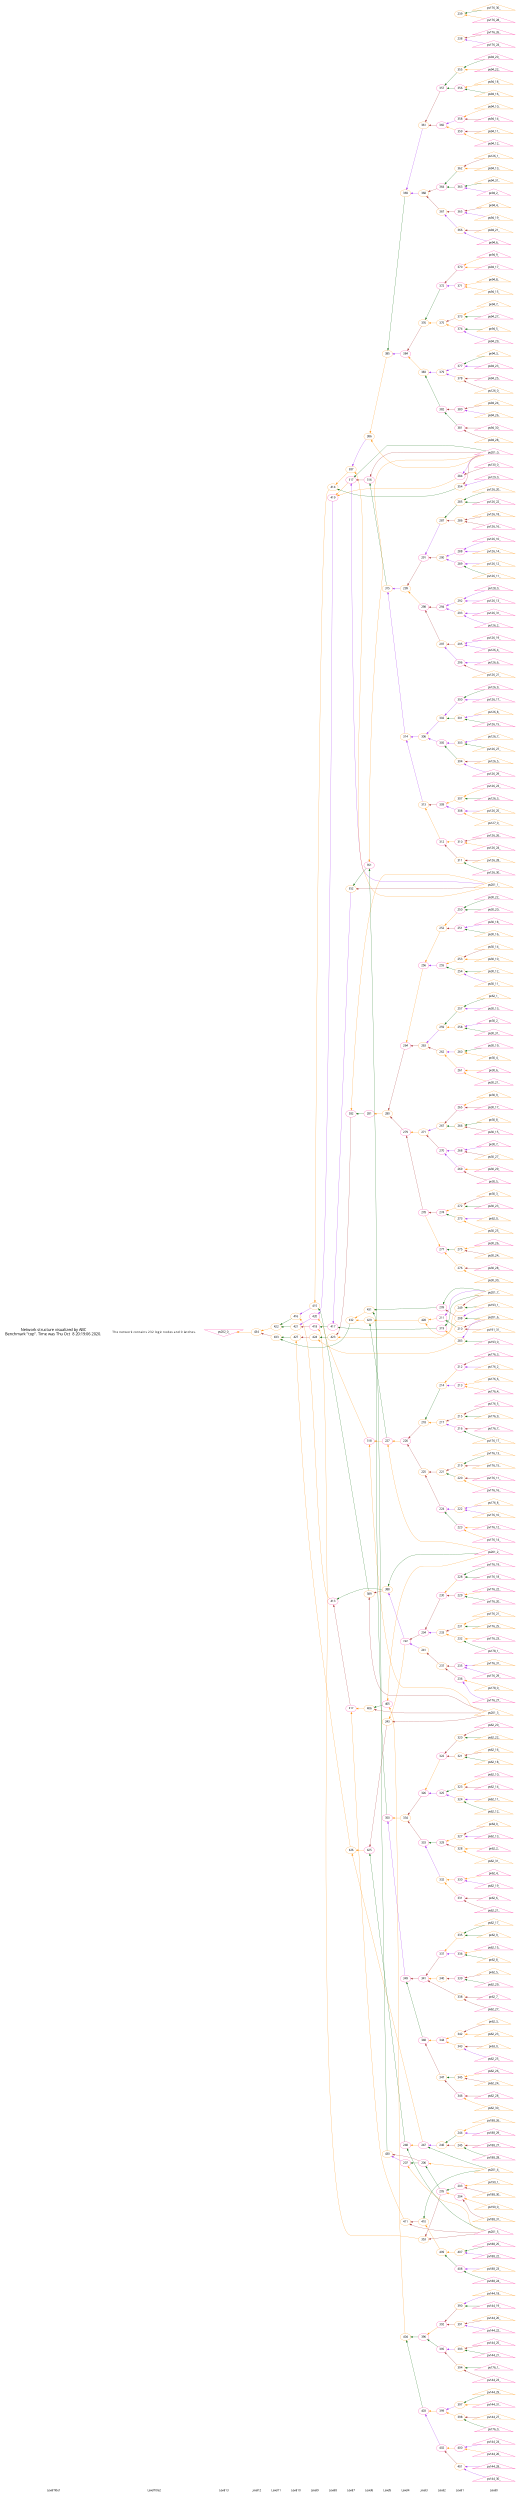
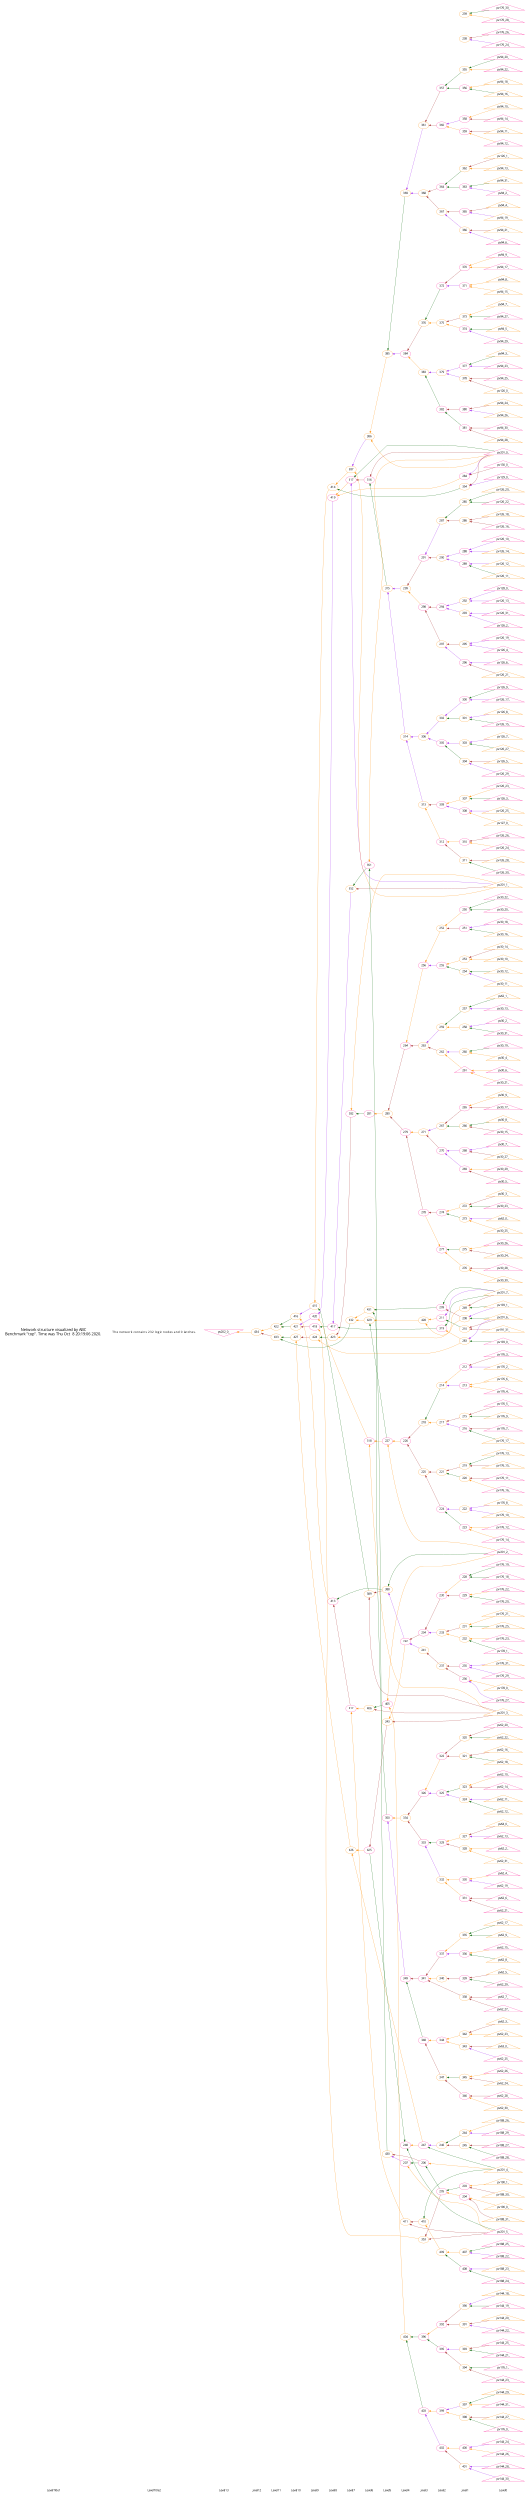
(494, 8) -> (503, 8)
(460, 1070) -> (465, 1070)
(386, 1984) -> (389, 2011)
